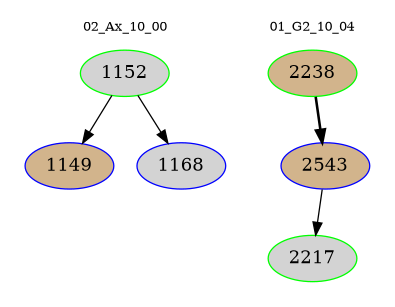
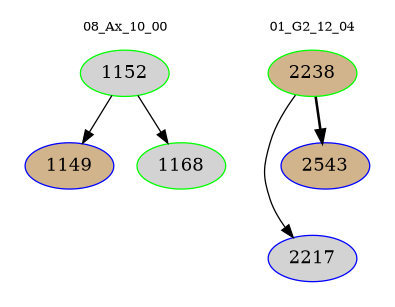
(125, 28) -> (125, 28)
(313, 28) -> (313, 28)
(181, 166) -> (181, 166)
(320, 206) -> (266, 160)
(313, 259) -> (313, 259)
